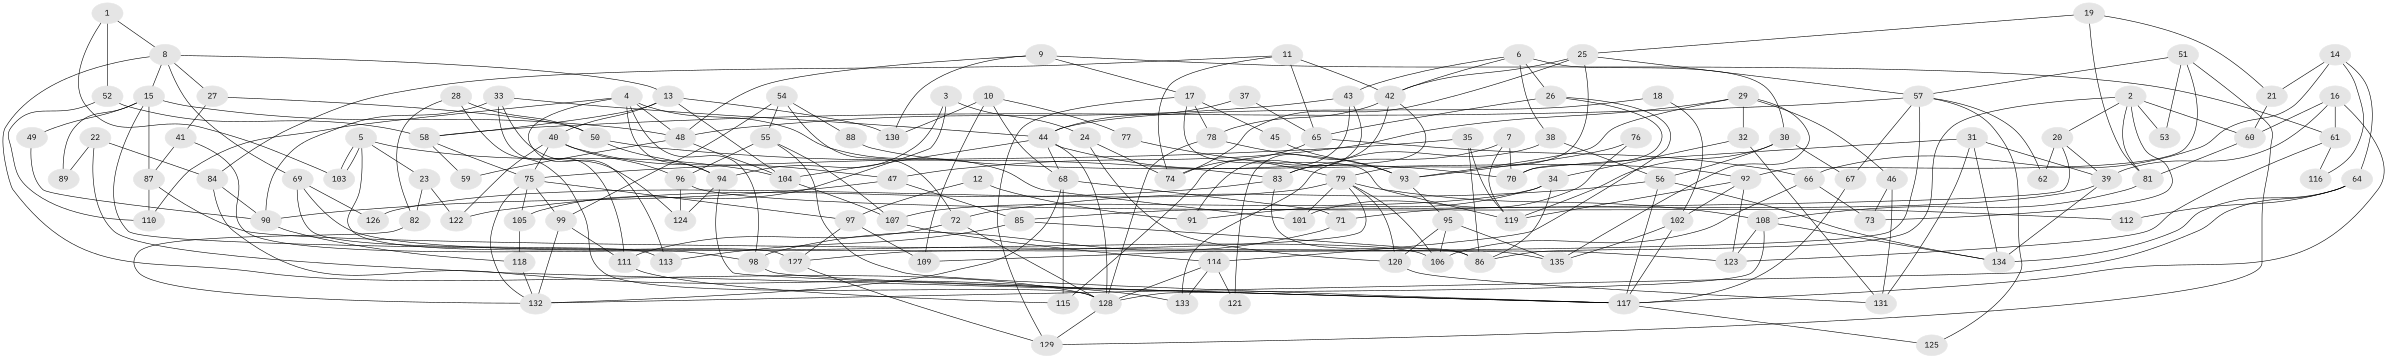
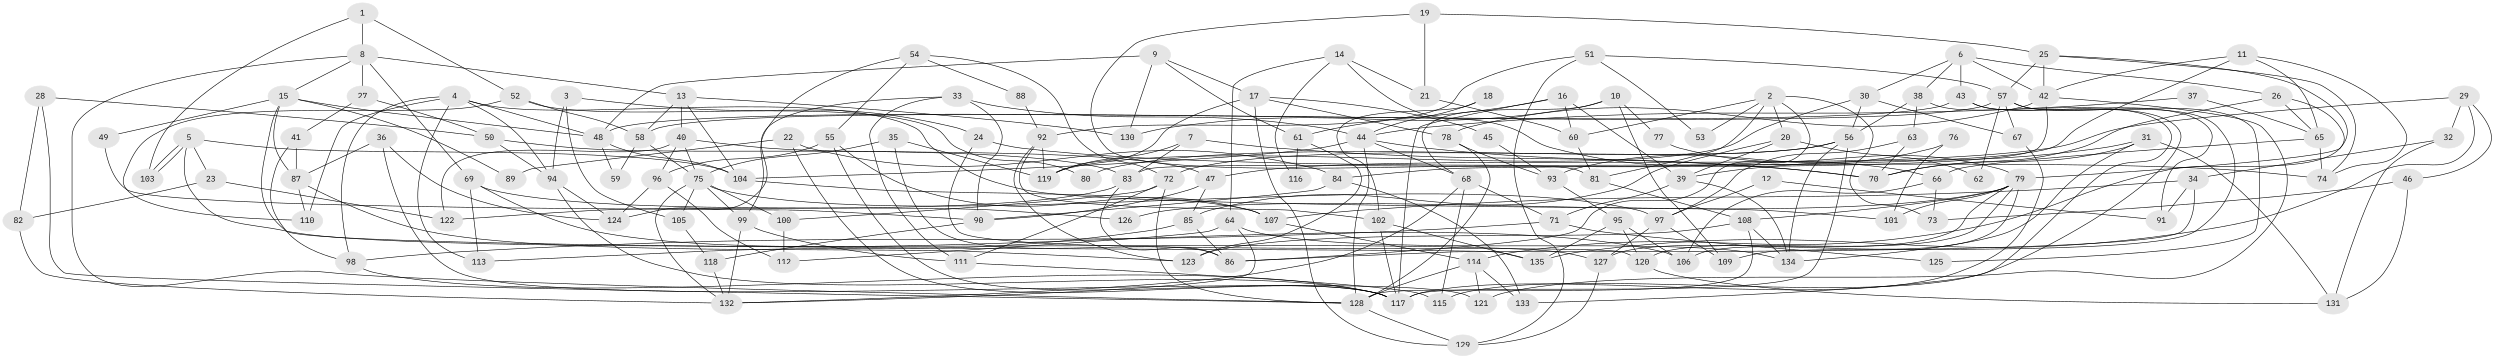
none -> (382, 138)
none -> (1912, 138)
(1594, 146) -> none
none -> (1086, 179)
none -> (784, 221)
(1792, 326) -> (1665, 238)
